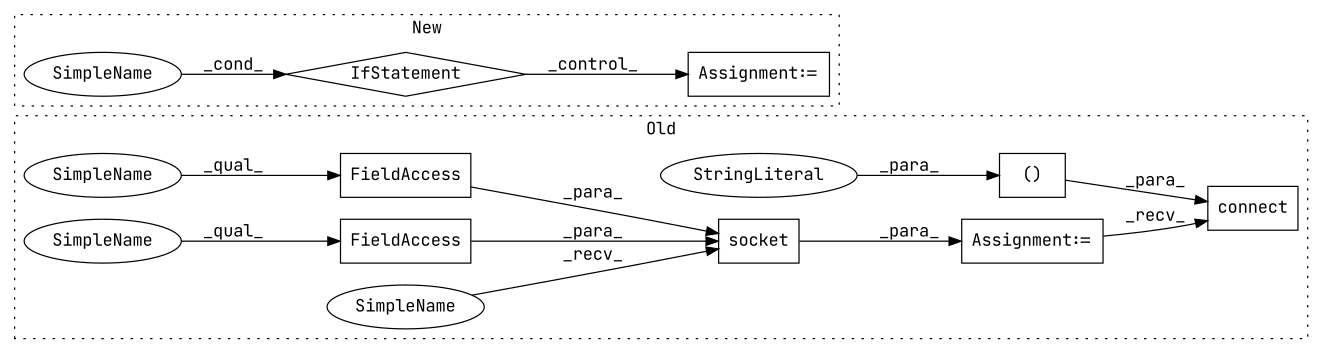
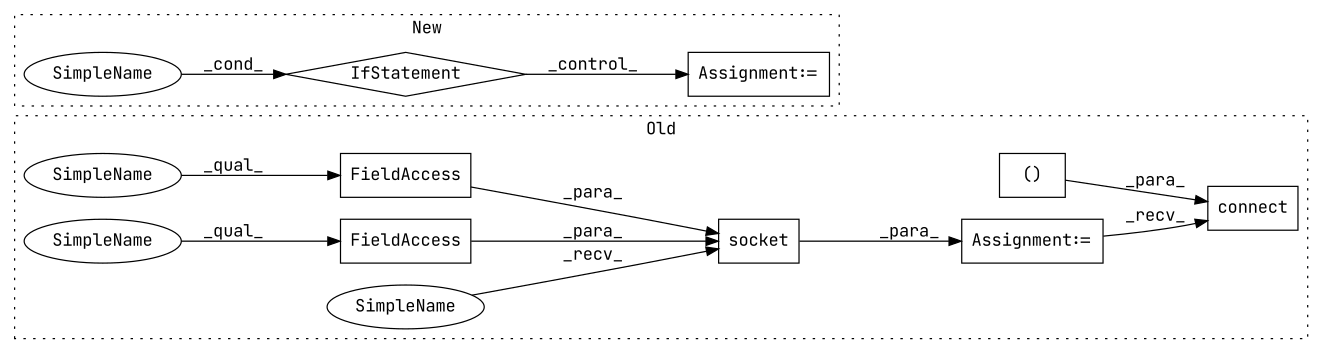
(759, 175) -> none
